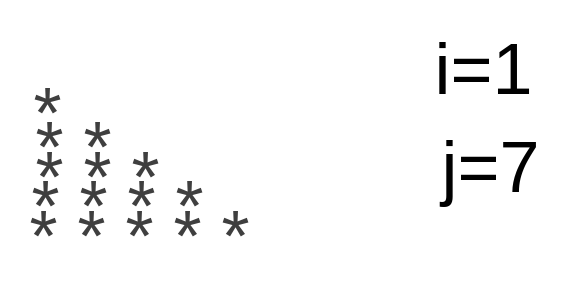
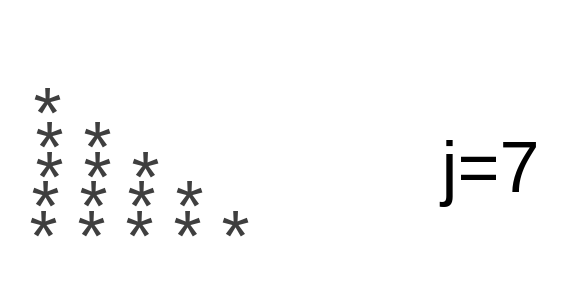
(484, 70) -> none
